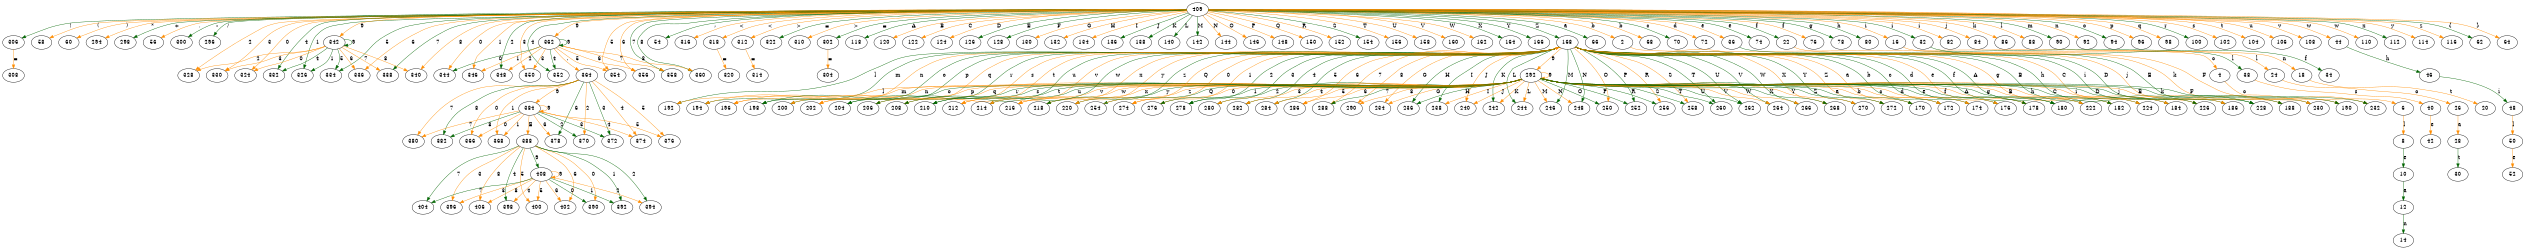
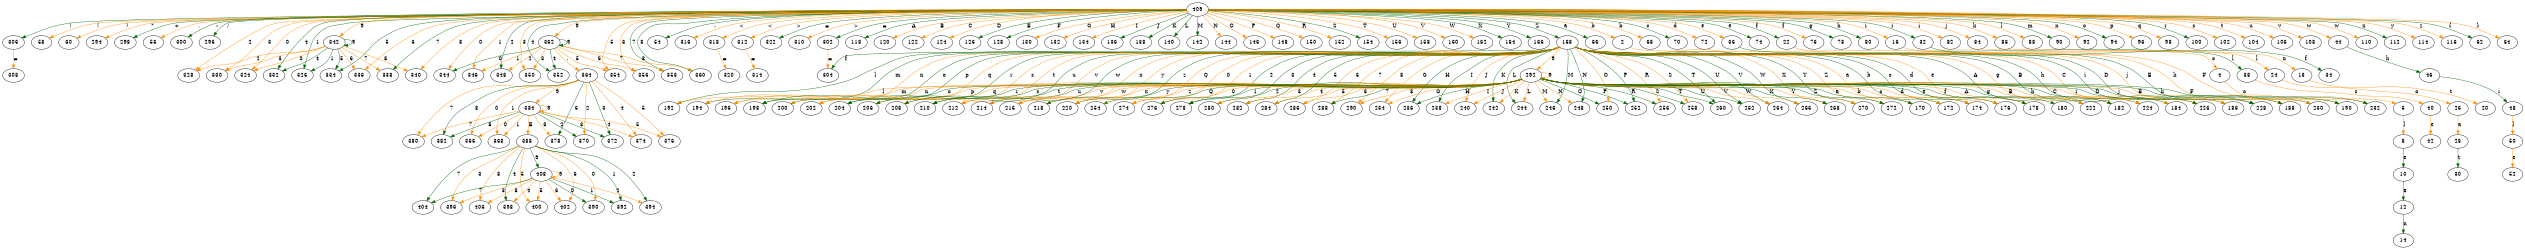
(1904, 58) -> (1195, 51)
